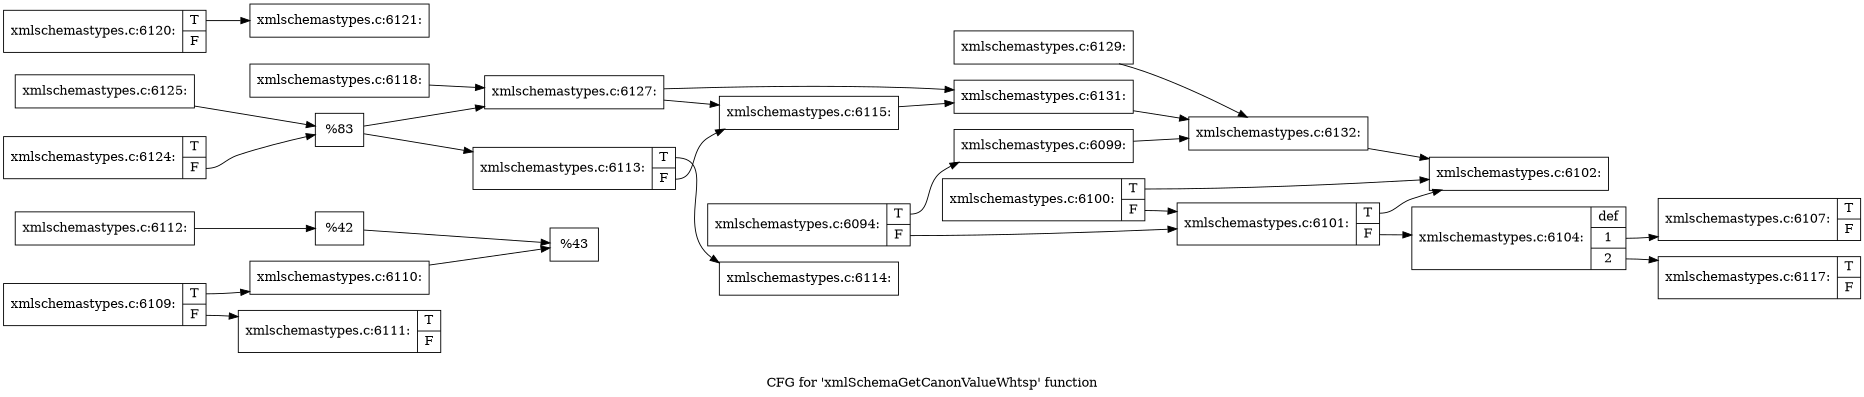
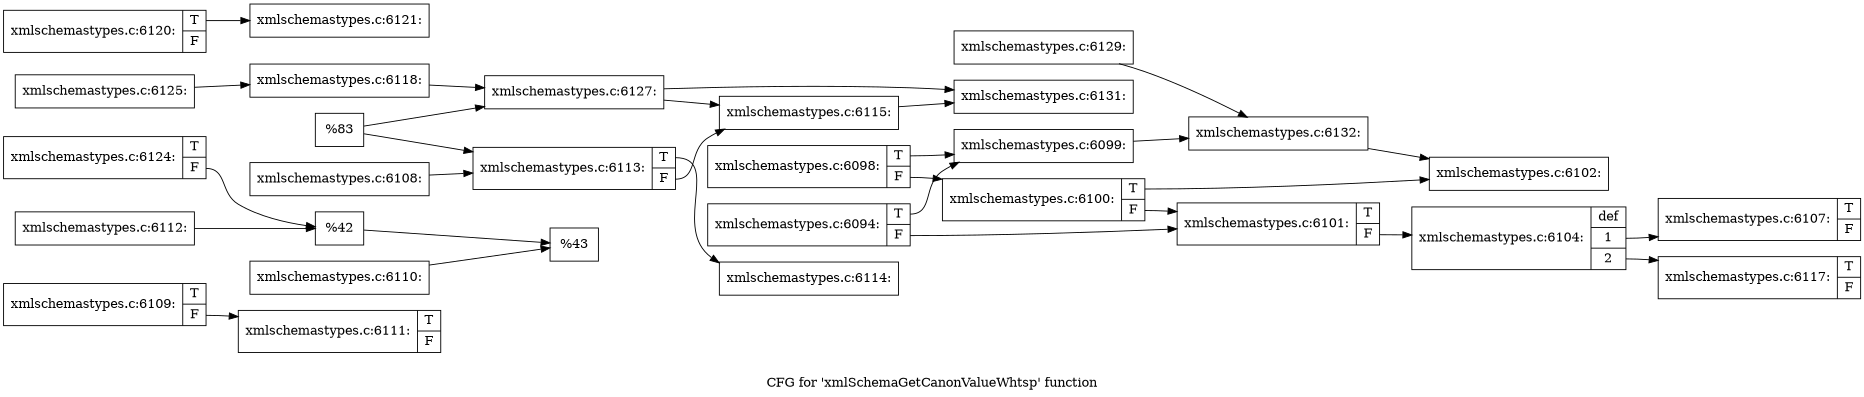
(1156, 114) -> none
(250, 115) -> (218, 86)
(255, 150) -> (247, 209)
none -> (809, 167)
none -> (340, 179)
(1406, 202) -> none
(223, 293) -> none
